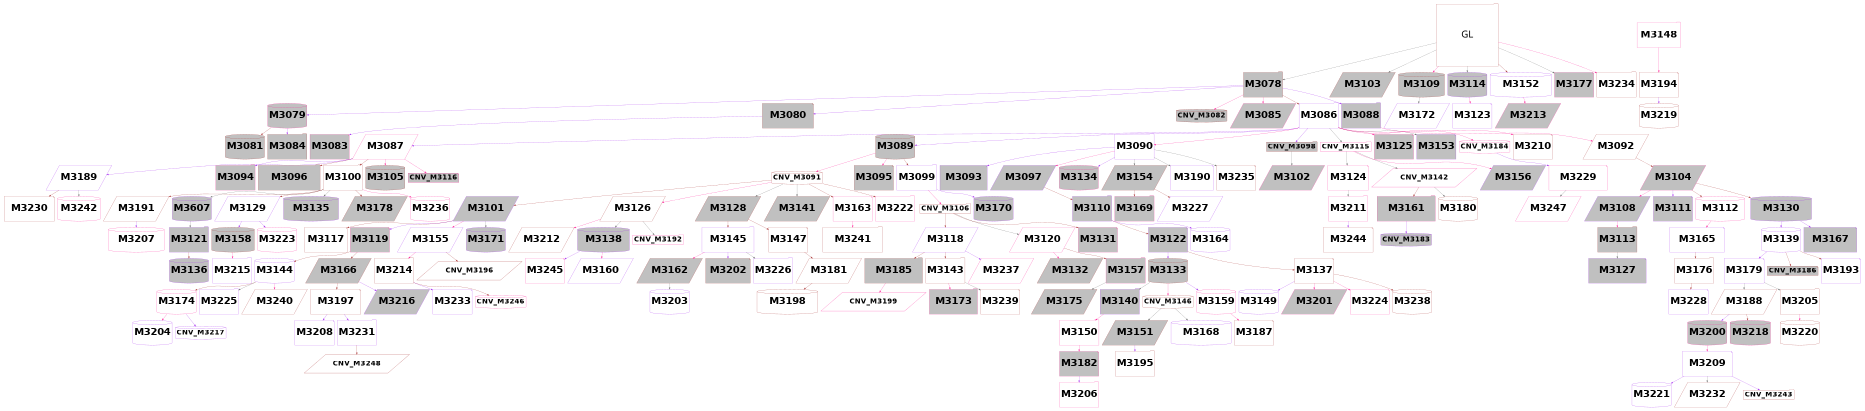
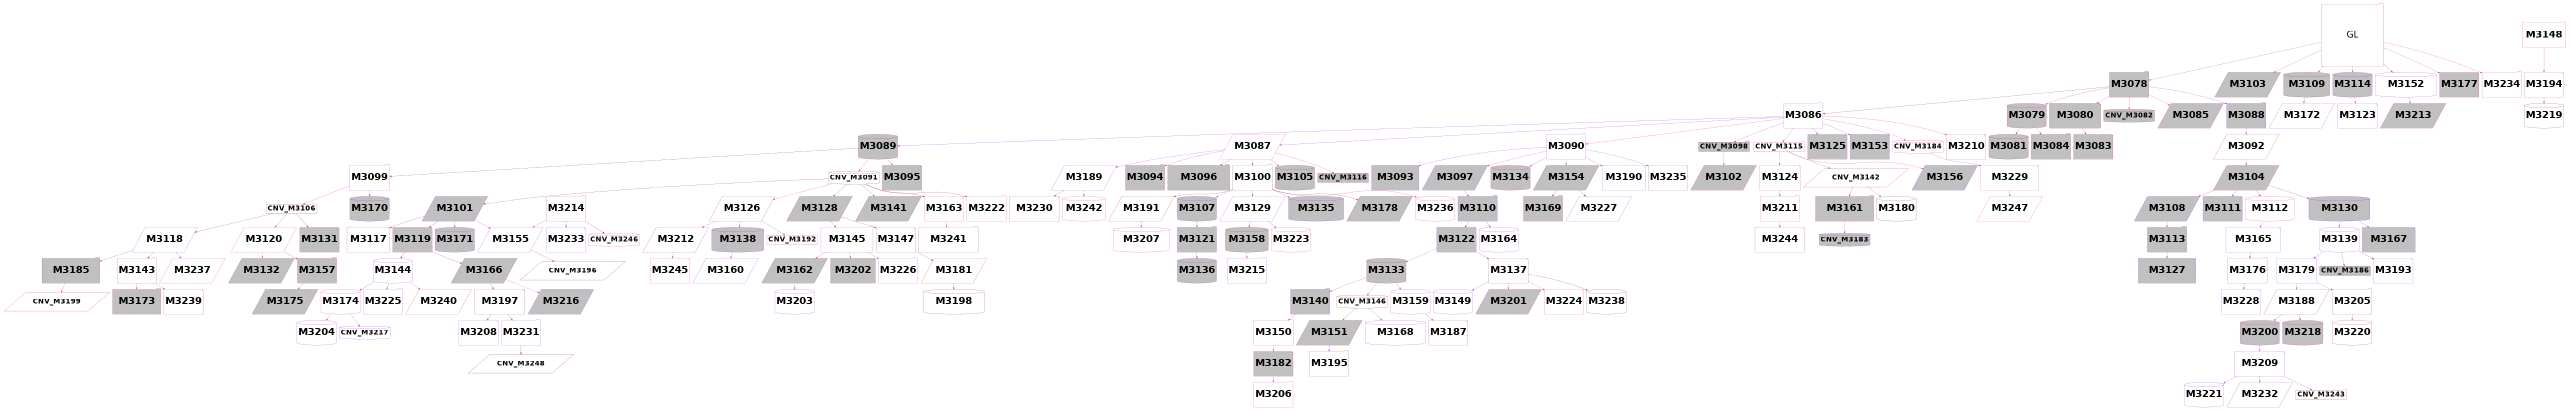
(192, 209) -> (1197, 209)
(413, 255) -> (540, 223)
(573, 255) -> (673, 254)
